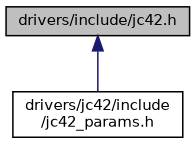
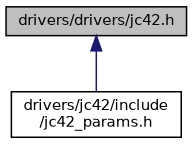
(98, 21) -> (96, 21)
